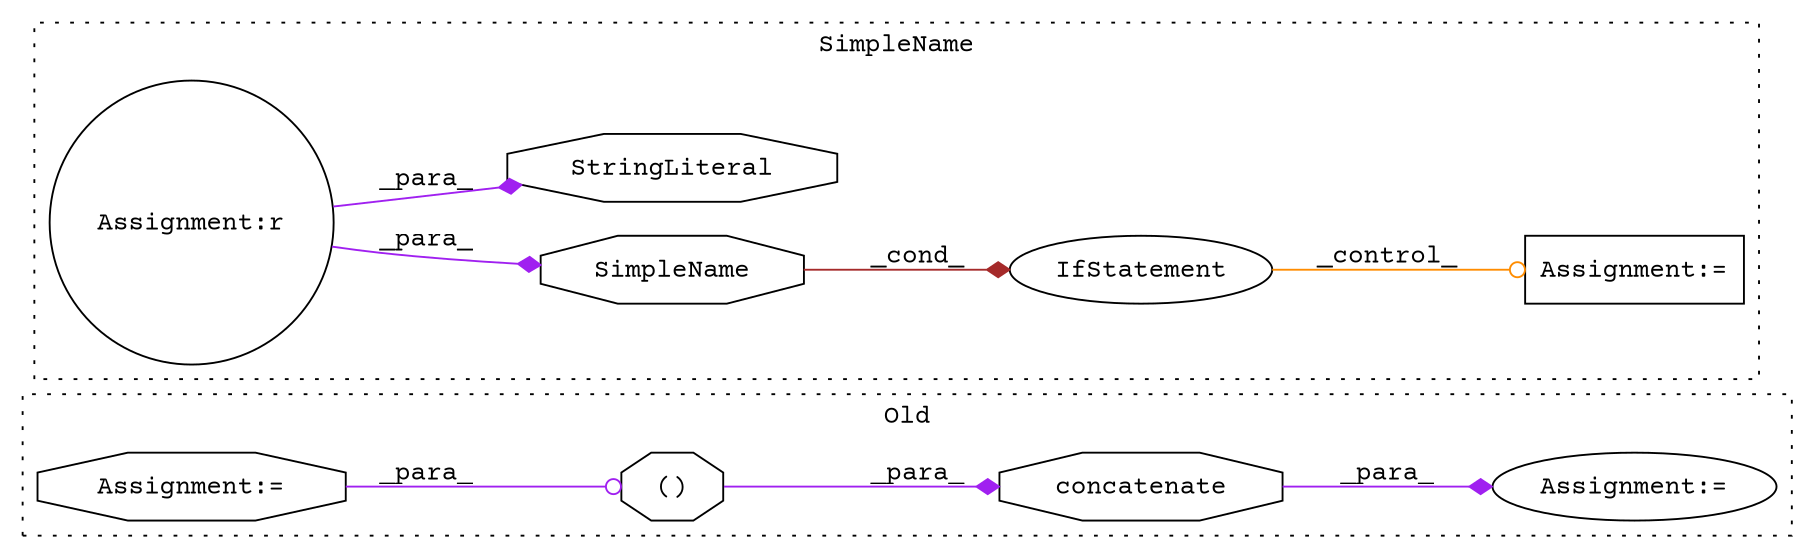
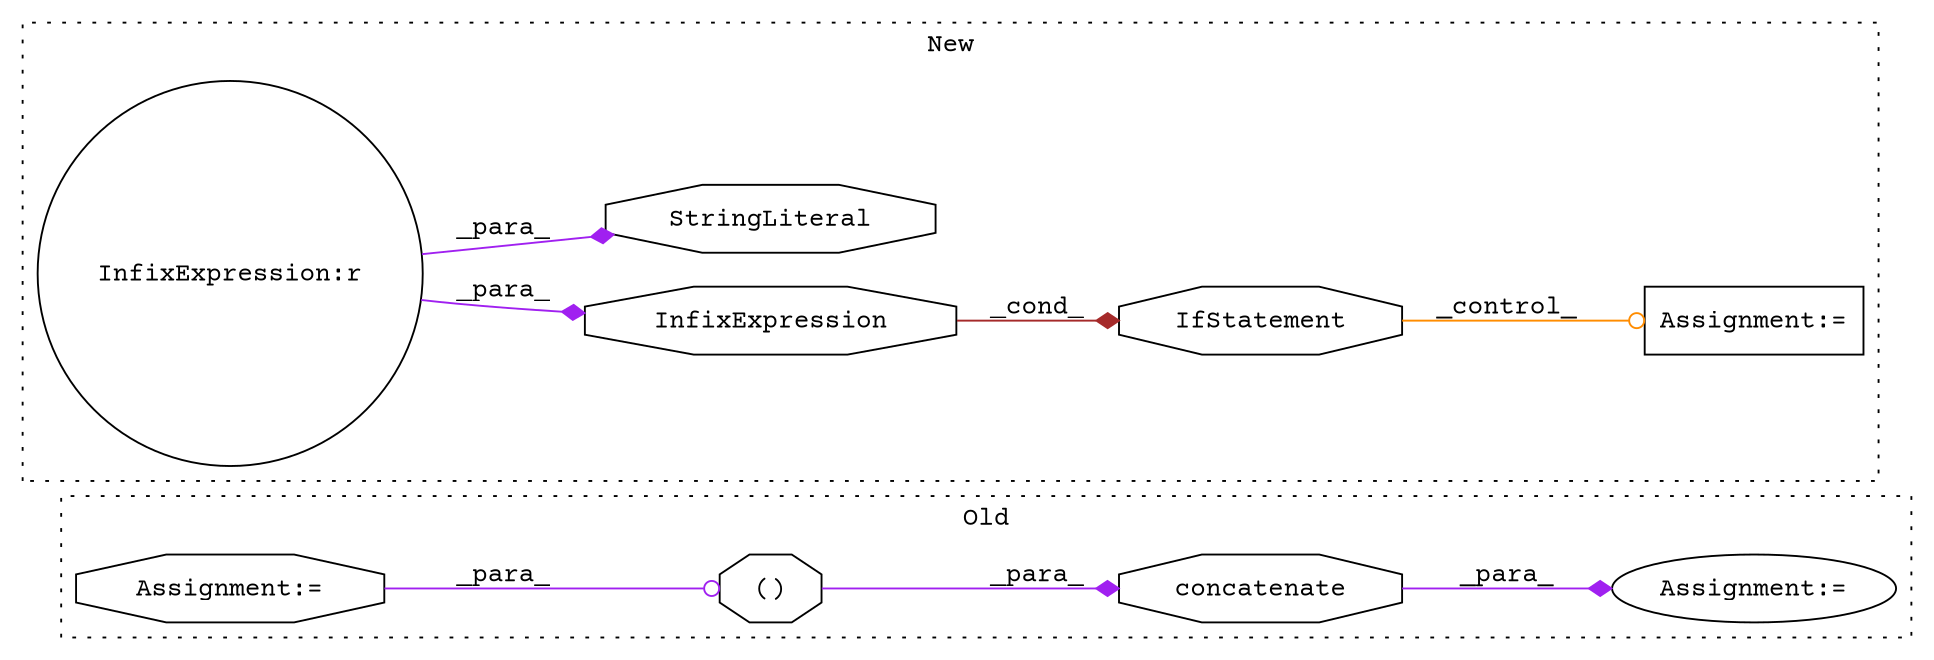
(897, 44) -> (951, 44)
(192, 223) -> (230, 273)
(672, 270) -> (771, 321)
(1141, 270) -> (1261, 321)
